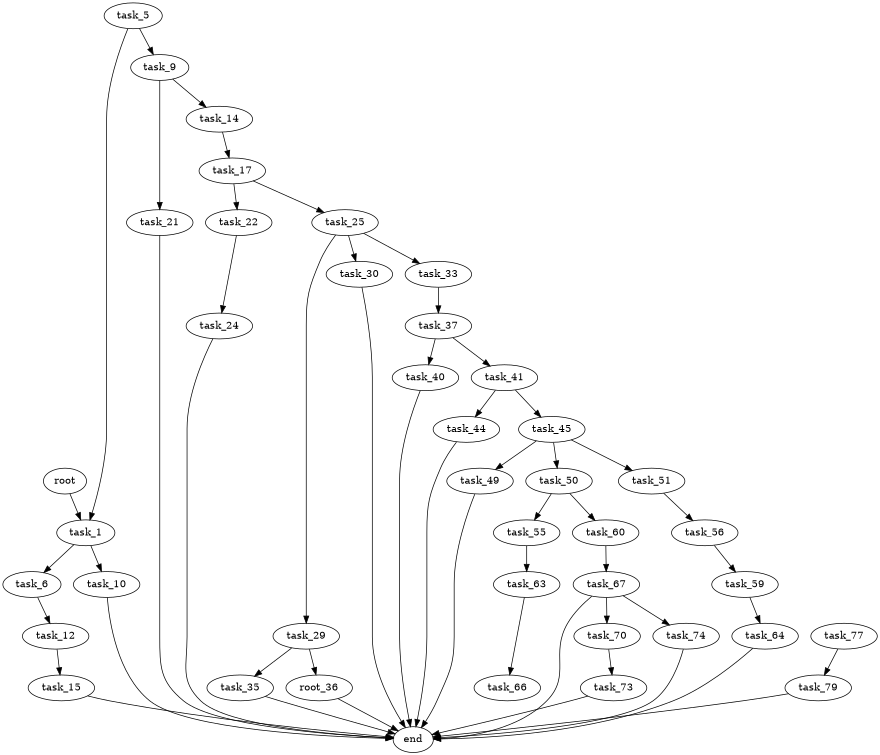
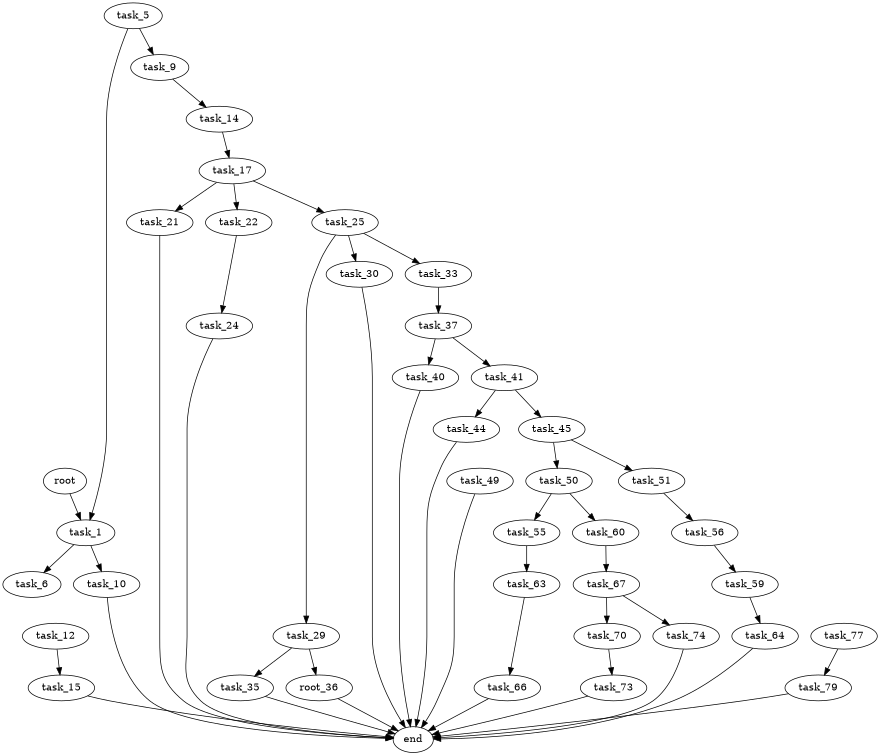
(160, 141) -> (199, 195)
(519, 453) -> none
(42, 607) -> none
(548, 699) -> (462, 713)
